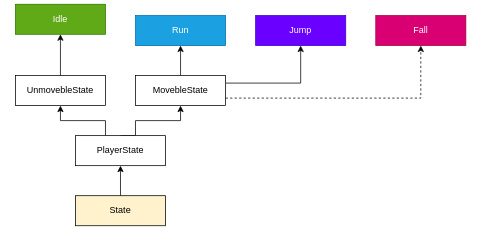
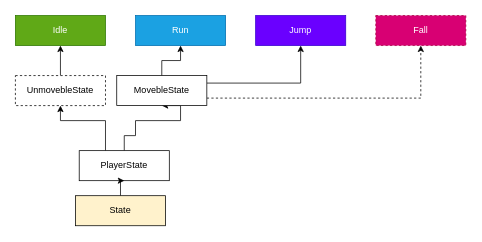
(60, 19) -> (60, 30)
(420, 30) -> (420, 30)
(60, 90) -> (60, 90)
(180, 90) -> (162, 90)
(120, 150) -> (124, 165)
